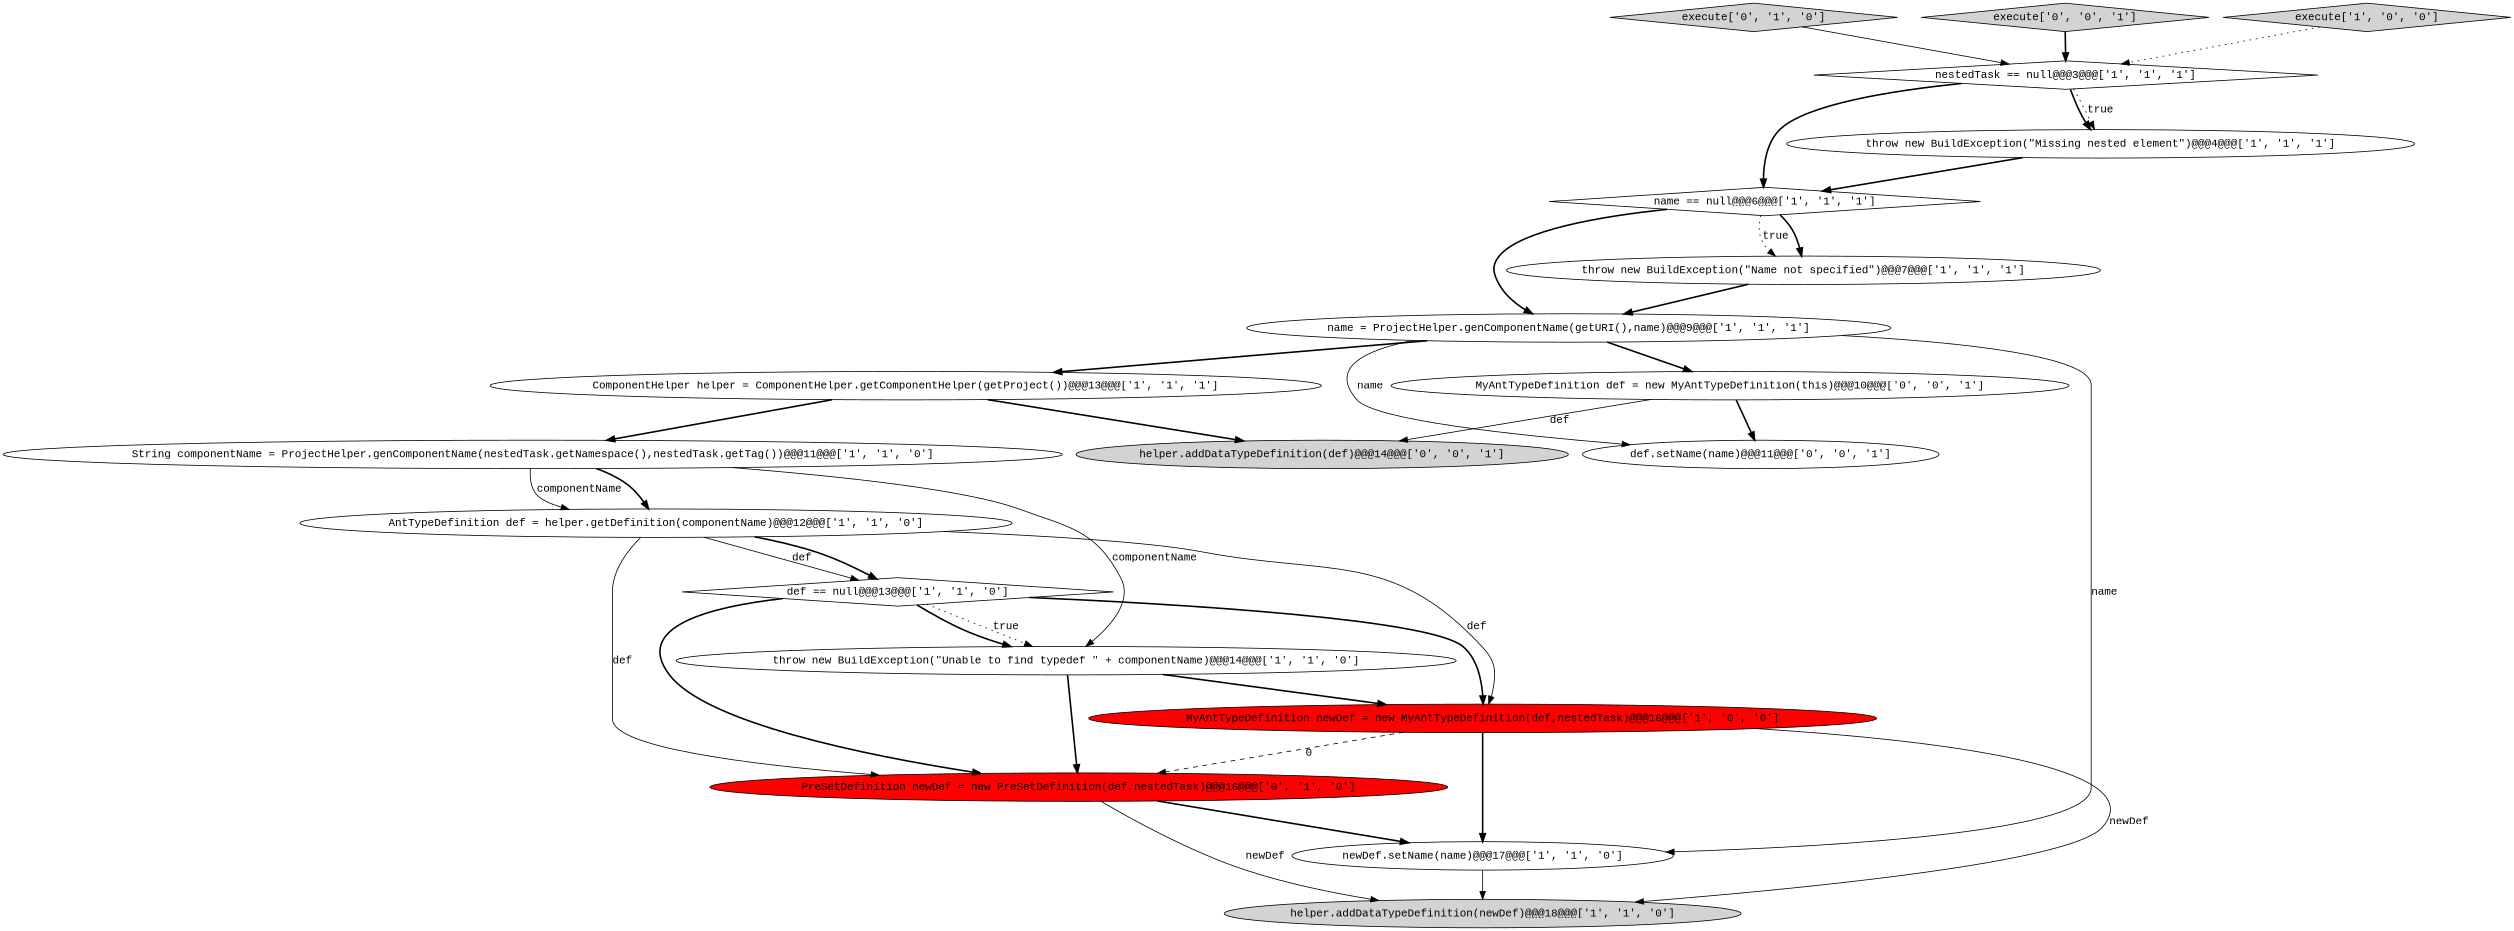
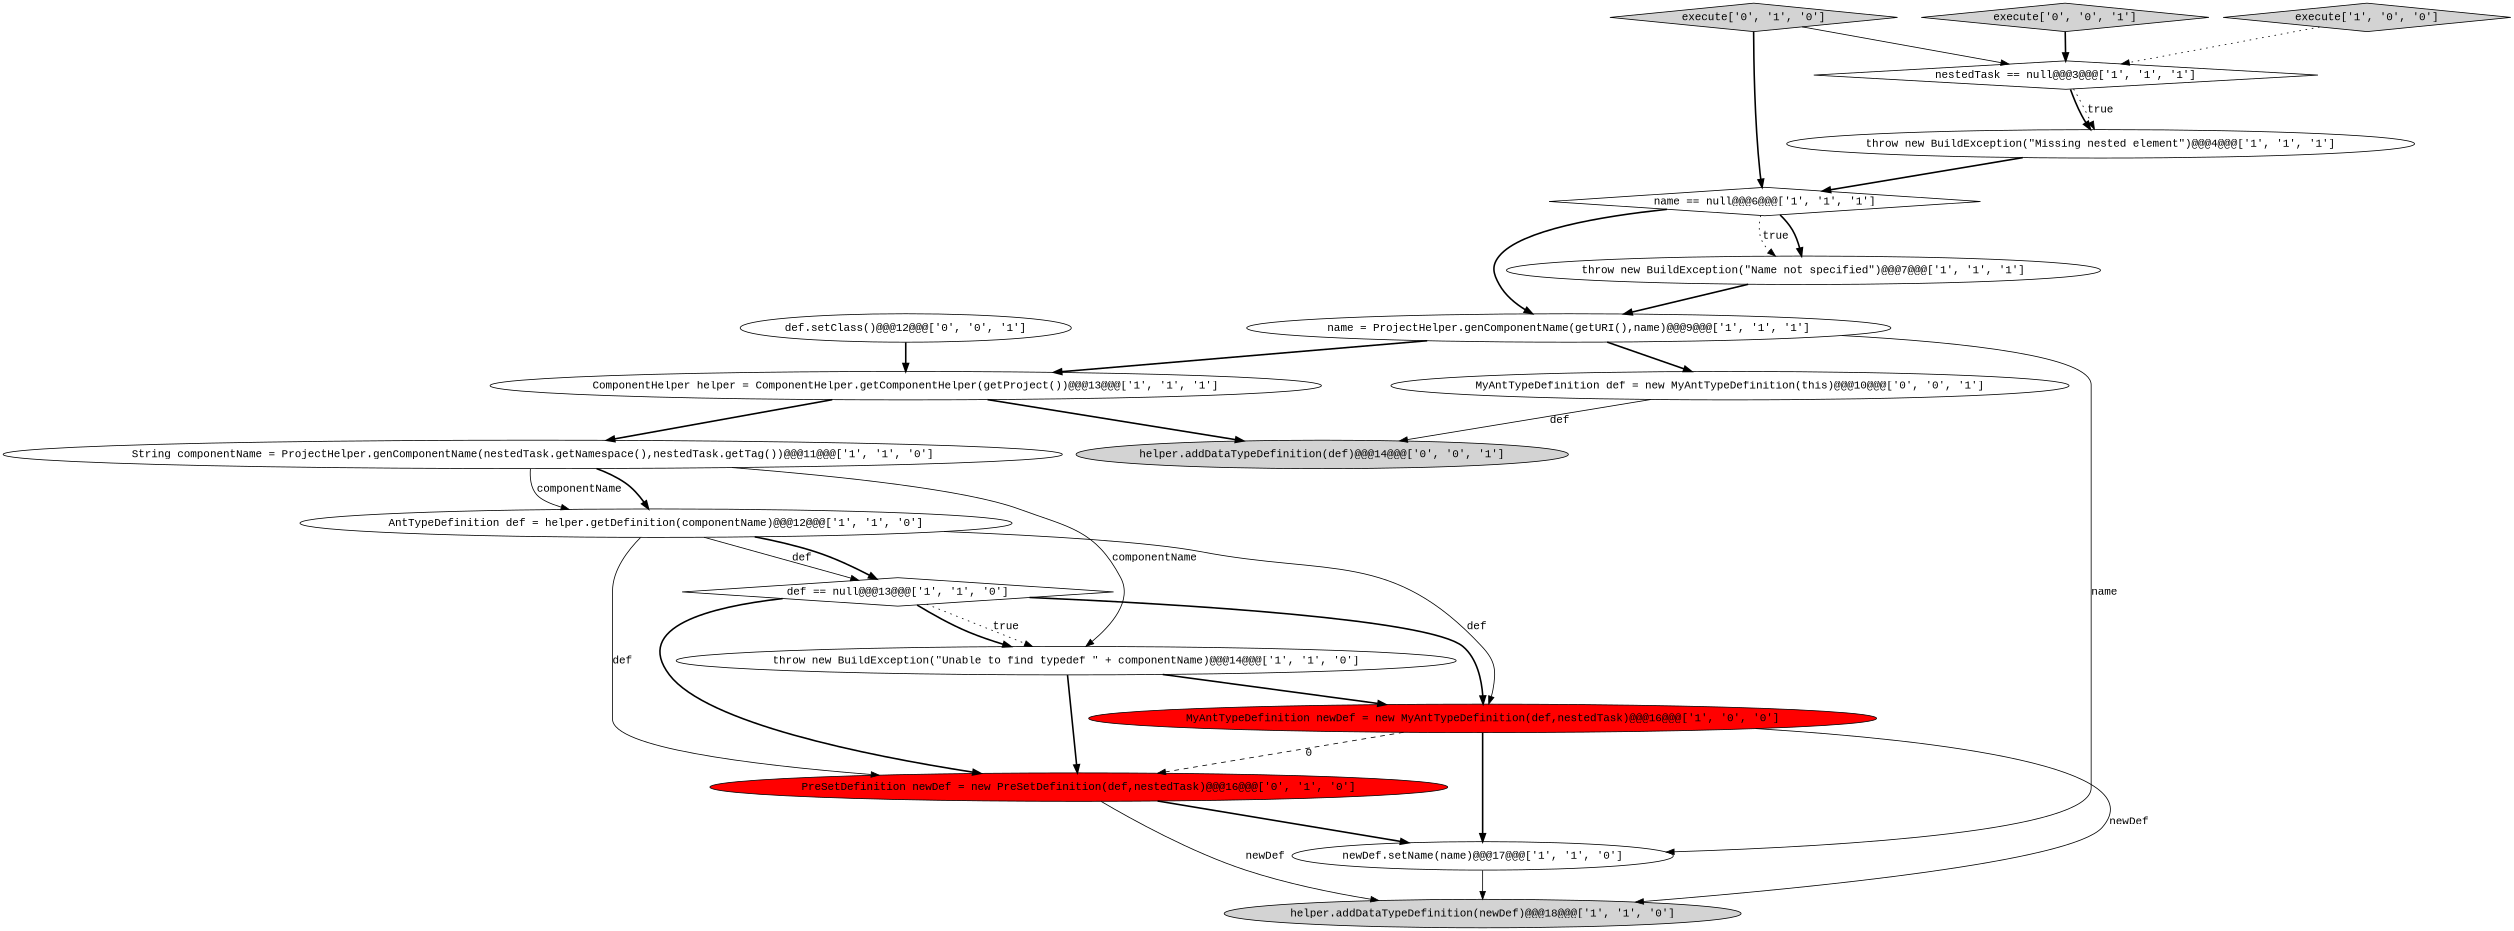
(1842, 103) -> (1755, 106)
none -> (906, 328)
(1761, 454) -> none
